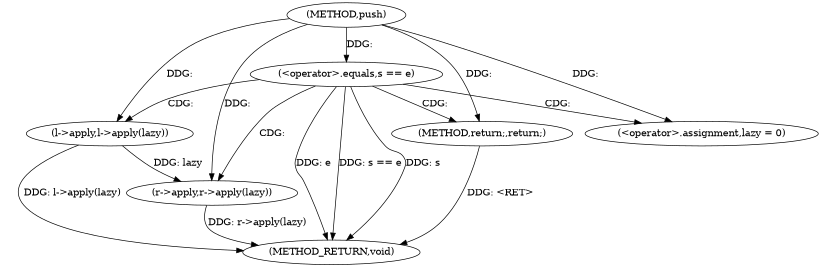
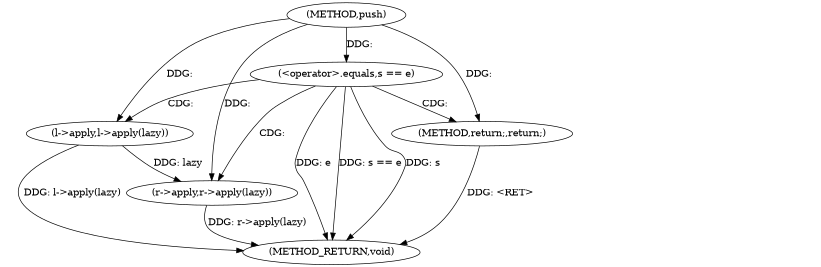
(702, 134) -> none
